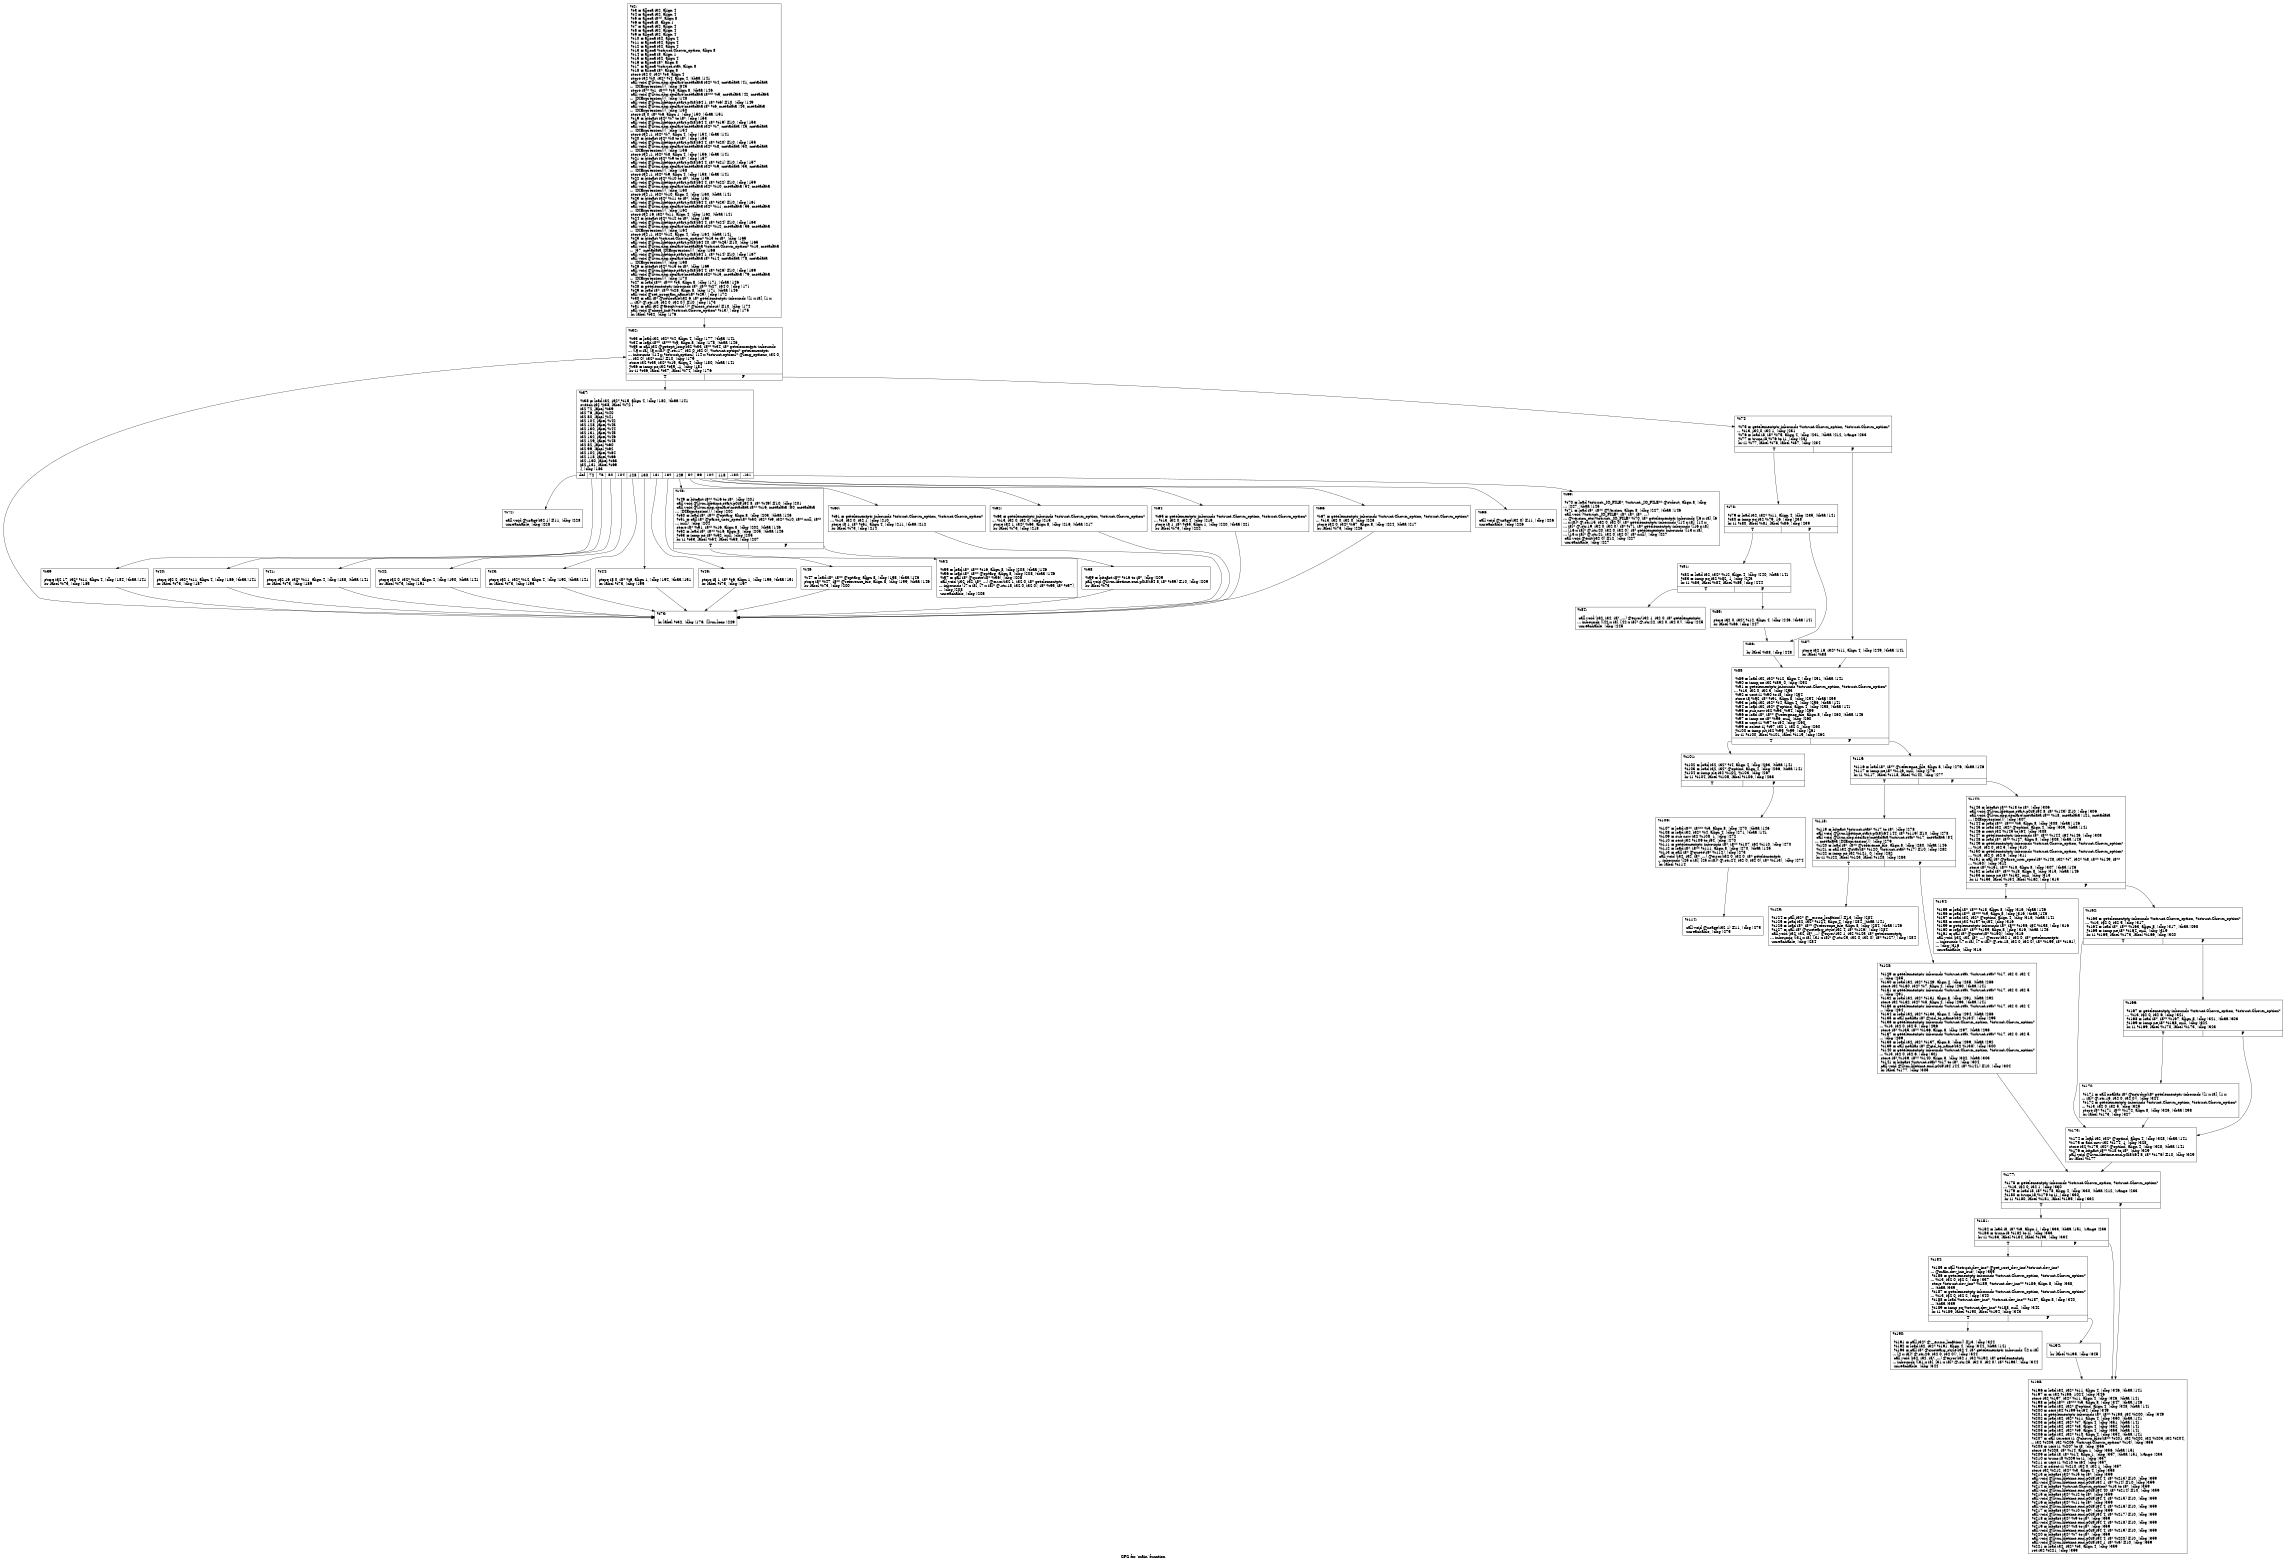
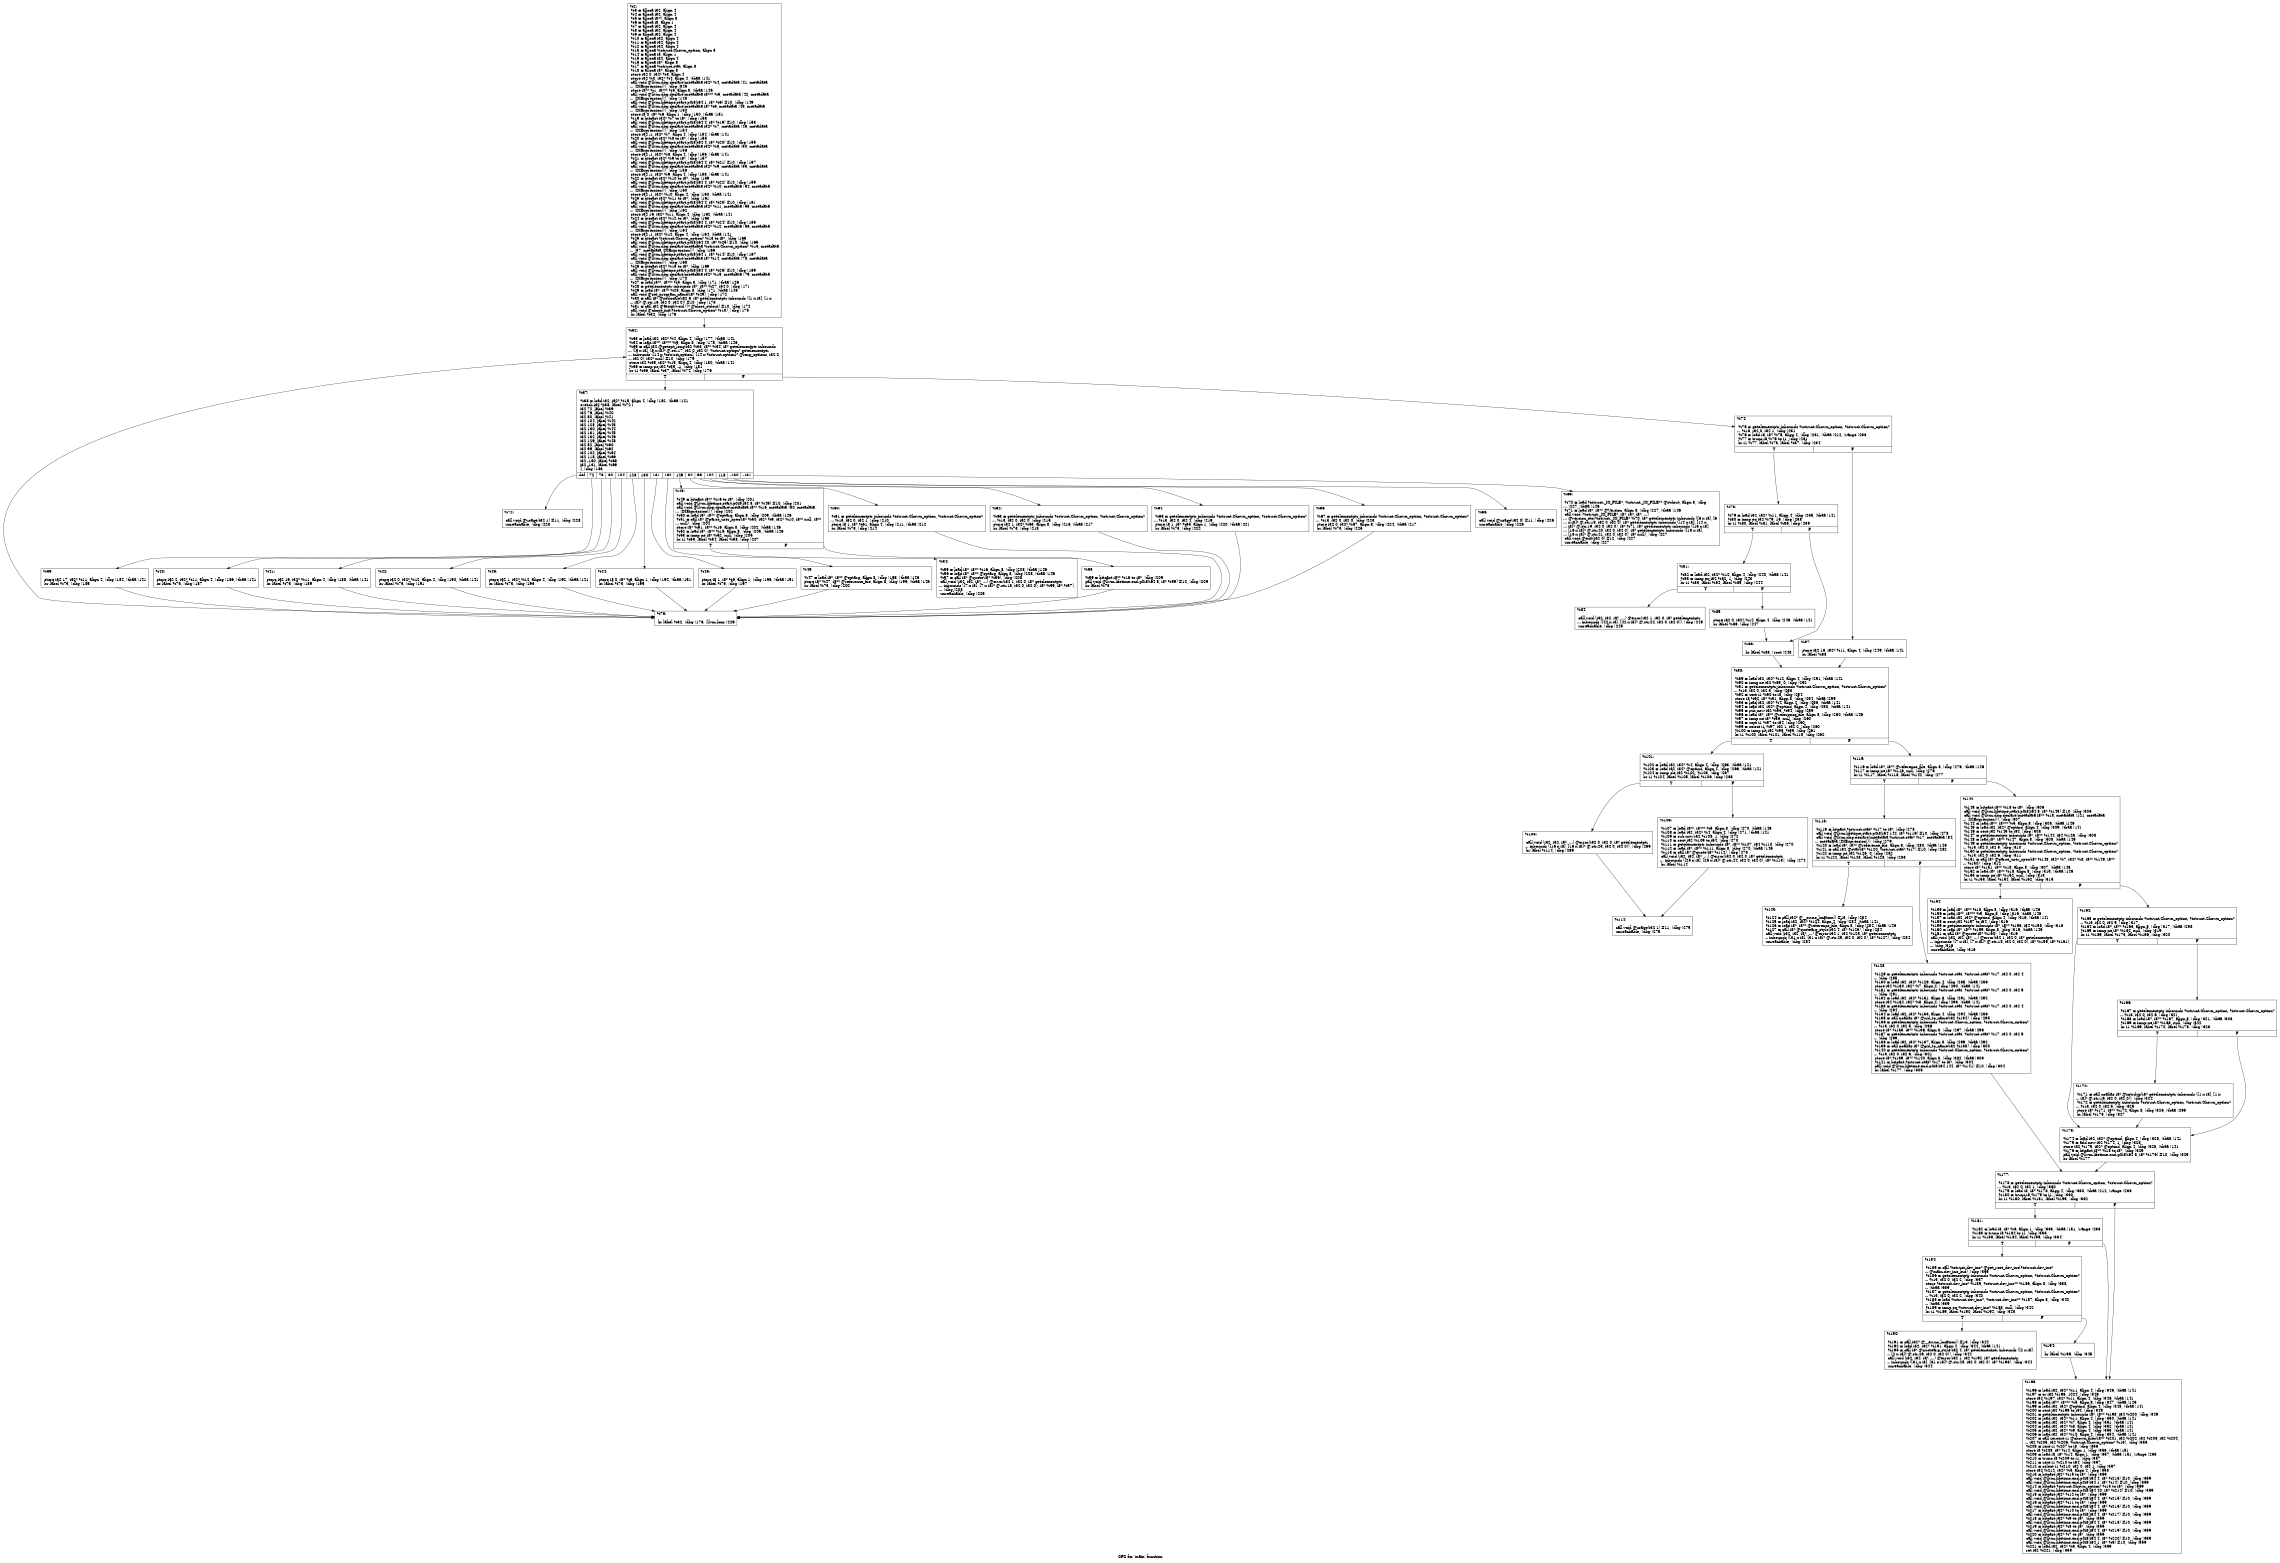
(1769, 653) -> (1768, 653)
none -> (1588, 843)
(1854, 854) -> (1854, 854)
